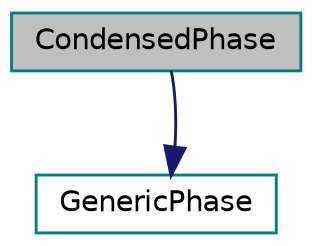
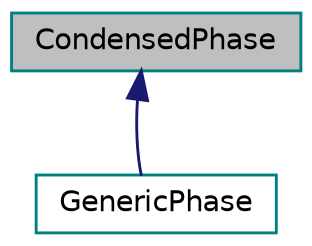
(175, 109) -> (137, 138)
